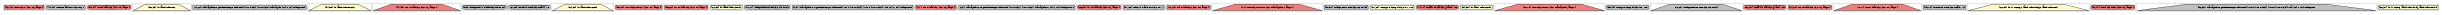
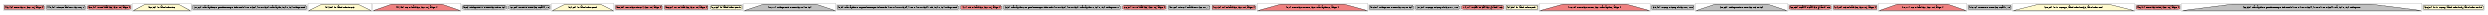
(767, 7) -> (790, 7)
(1392, 7) -> (1437, 7)
